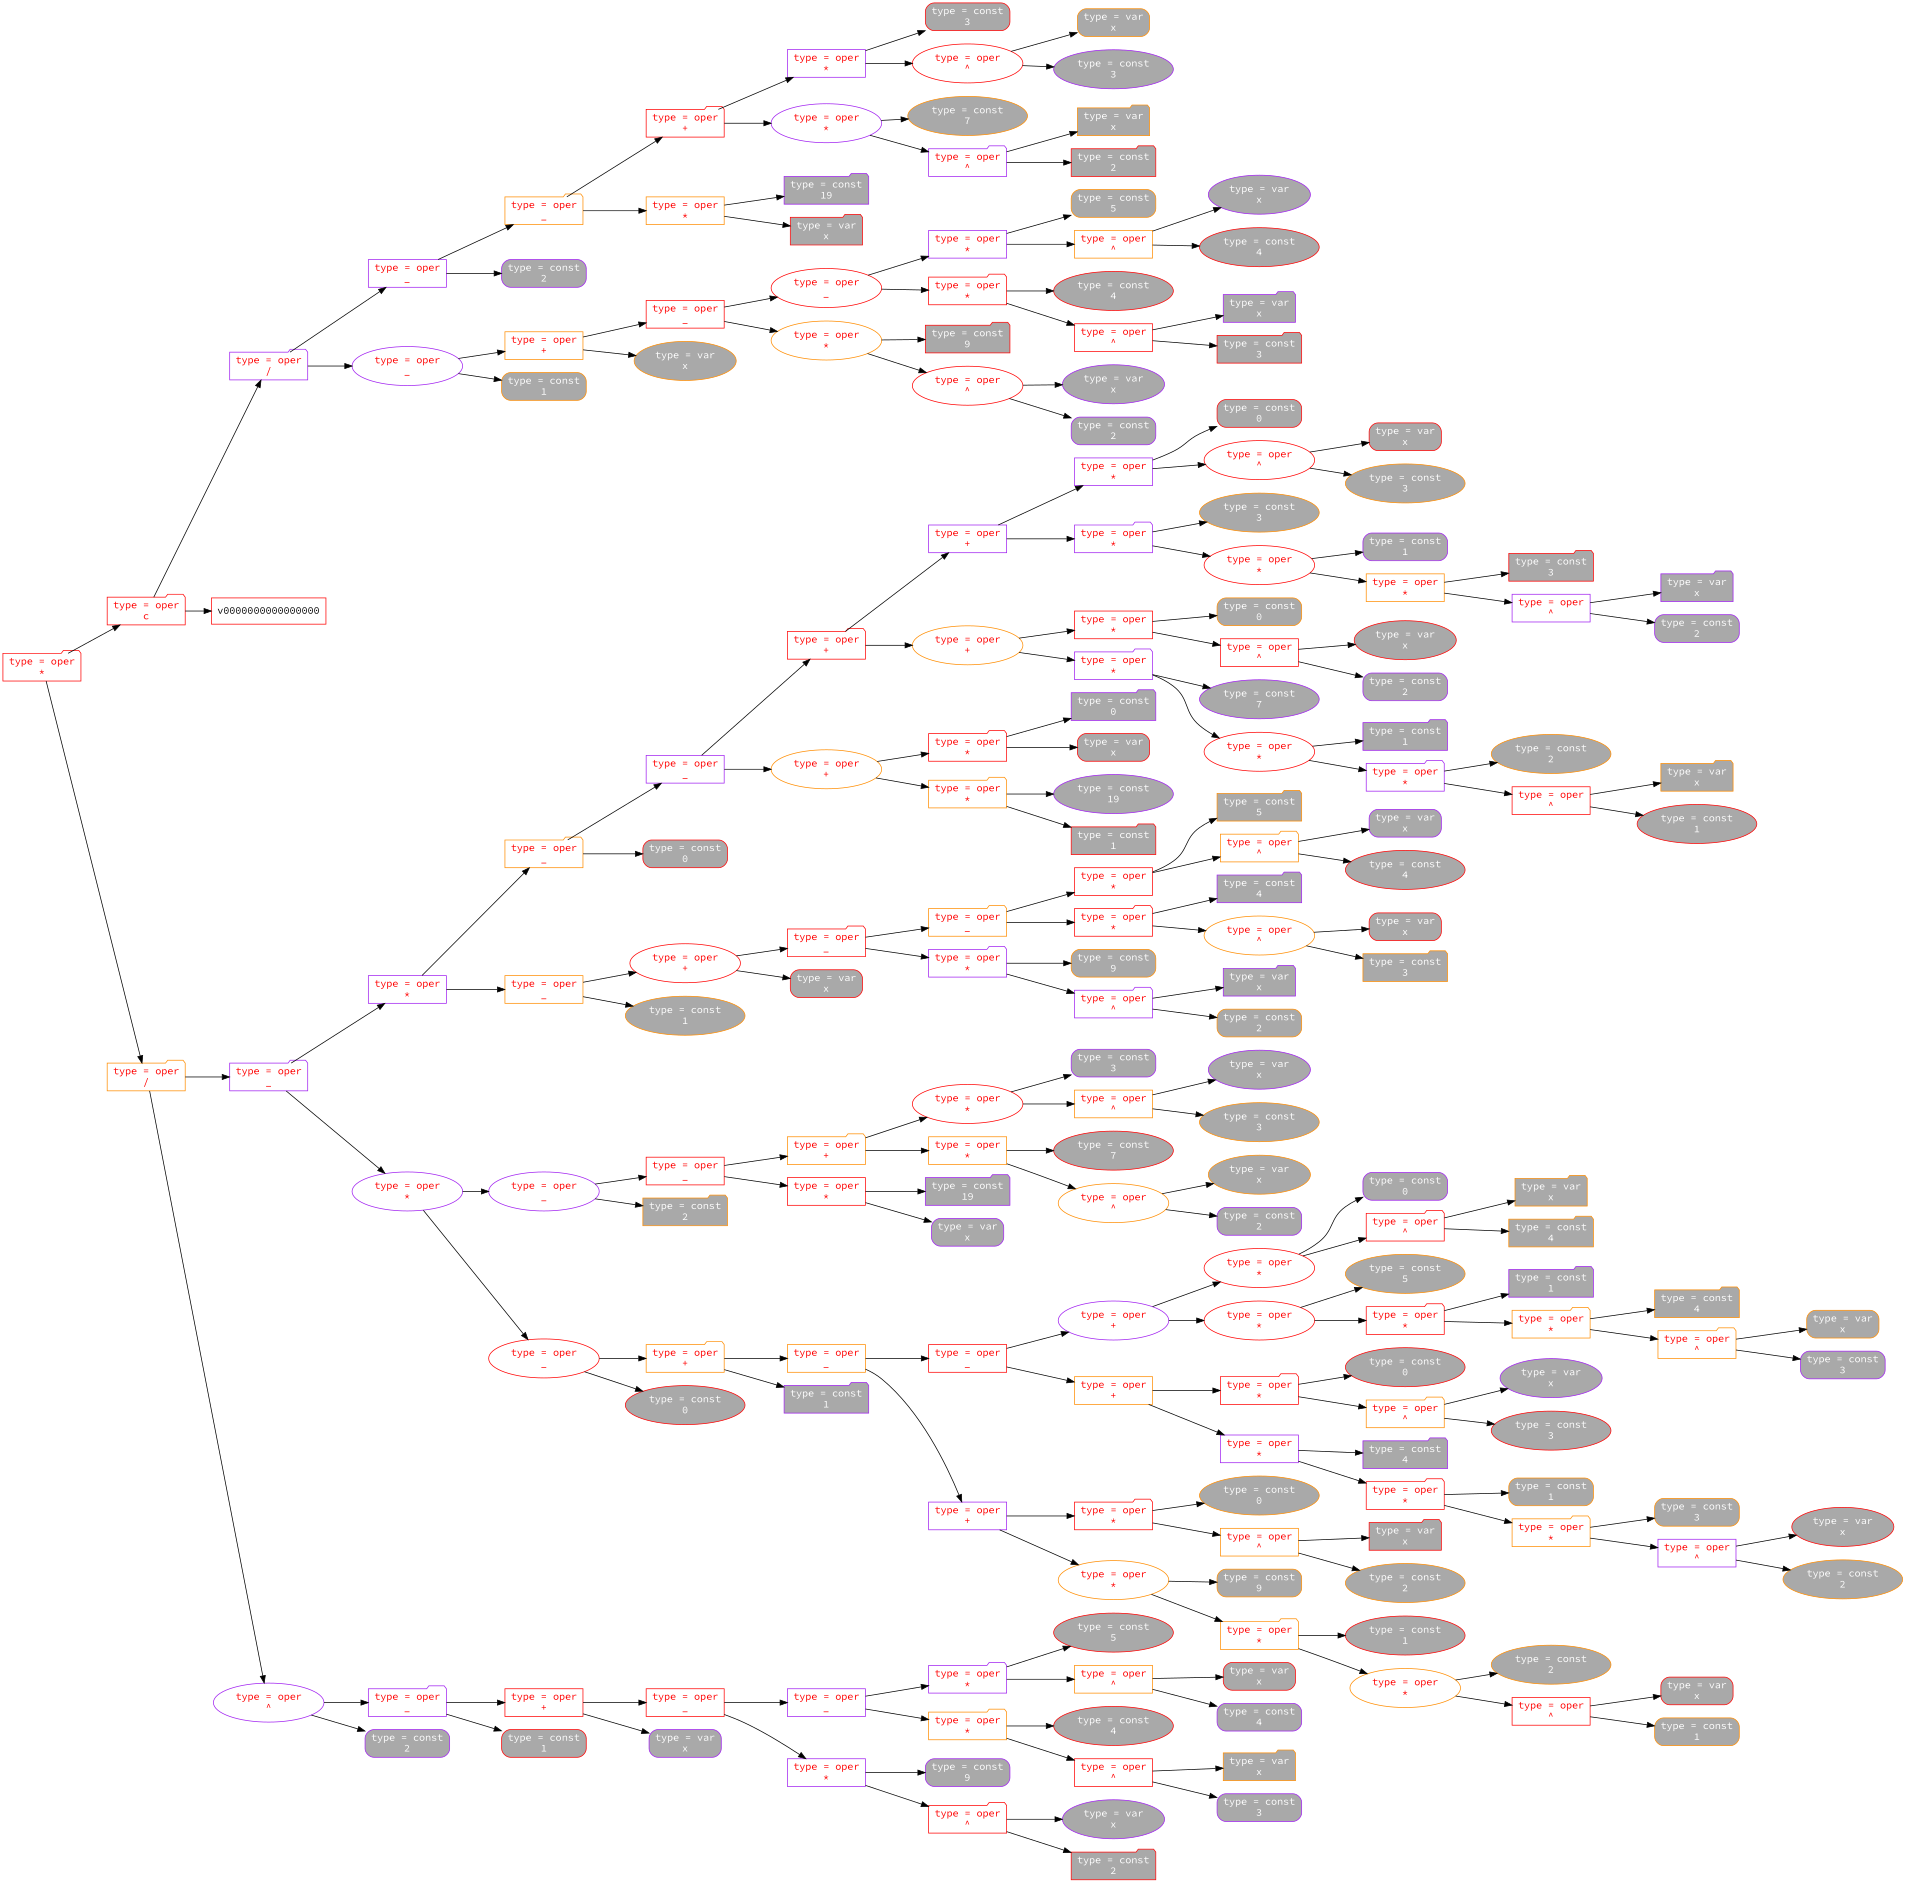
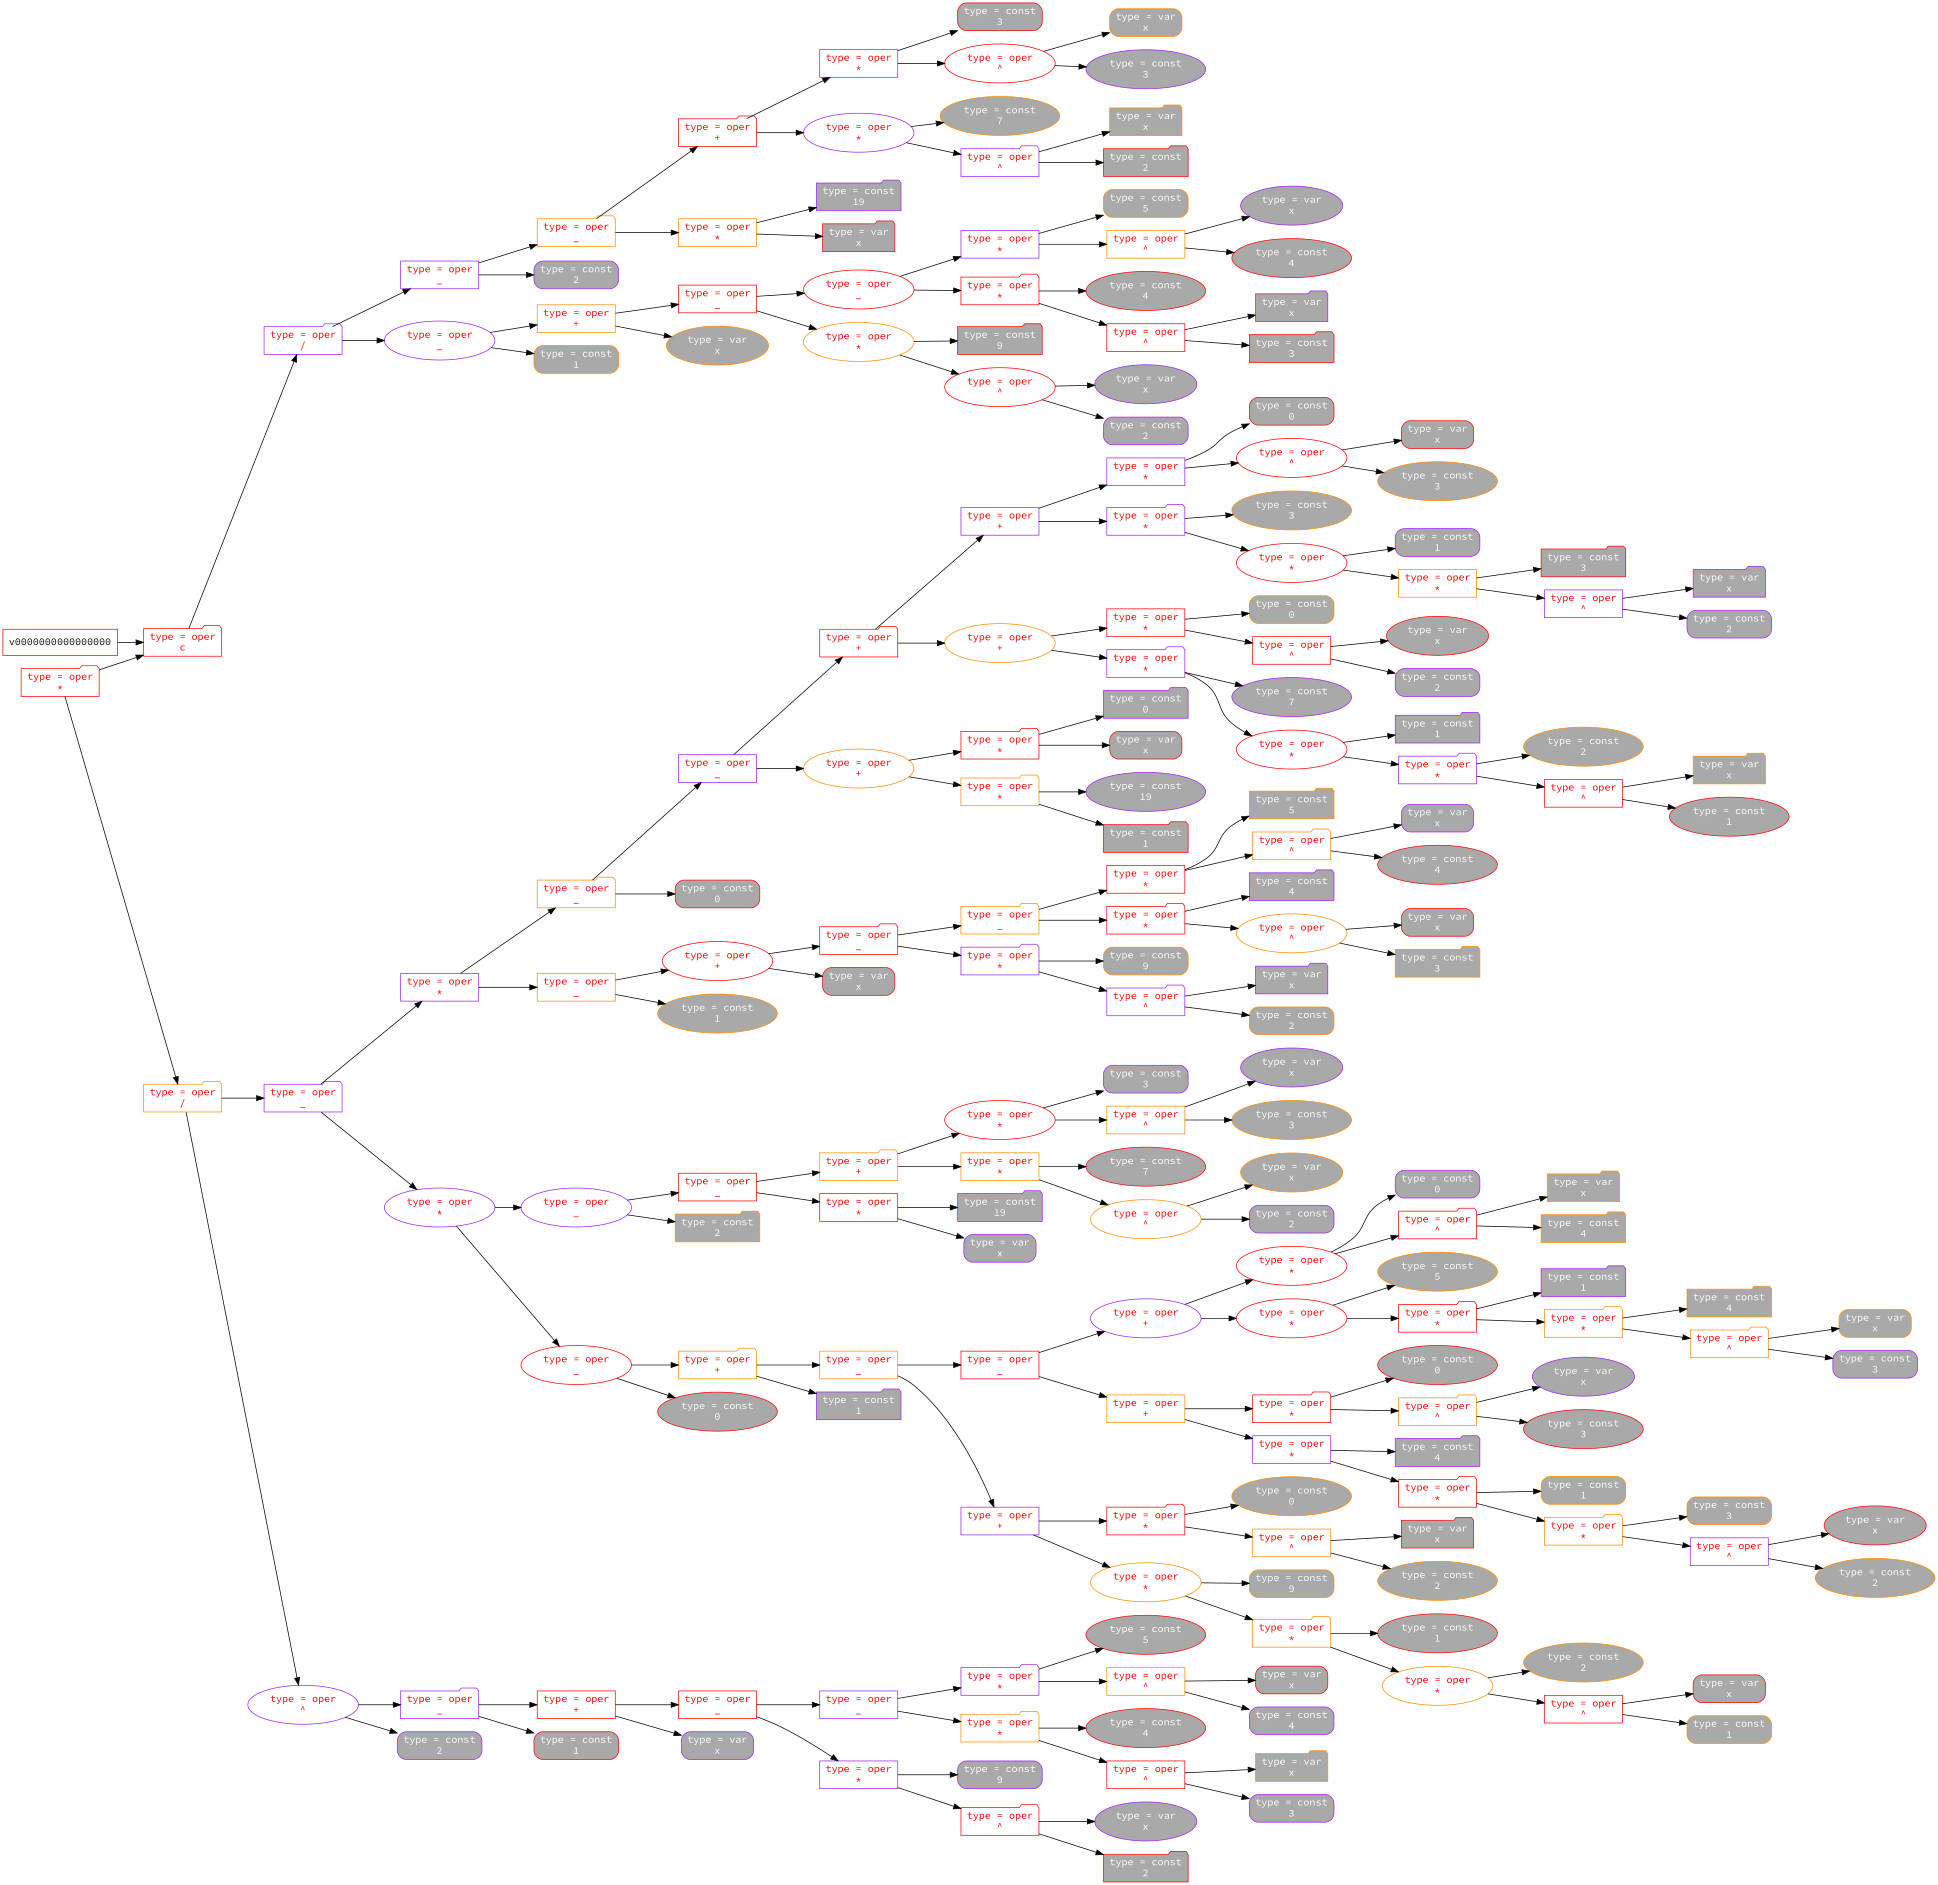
(195, 611) -> (127, 642)
